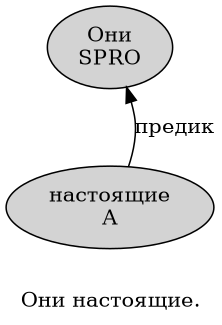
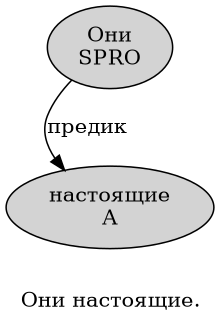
(135, 135) -> (47, 117)
